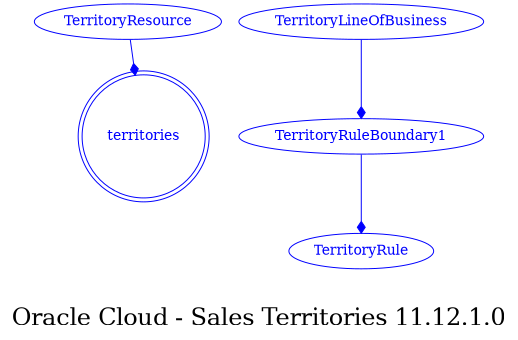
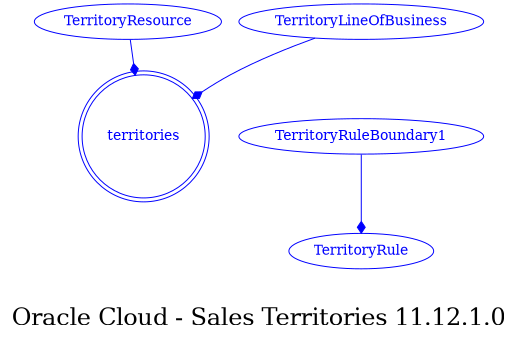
(361, 73) -> (257, 62)
